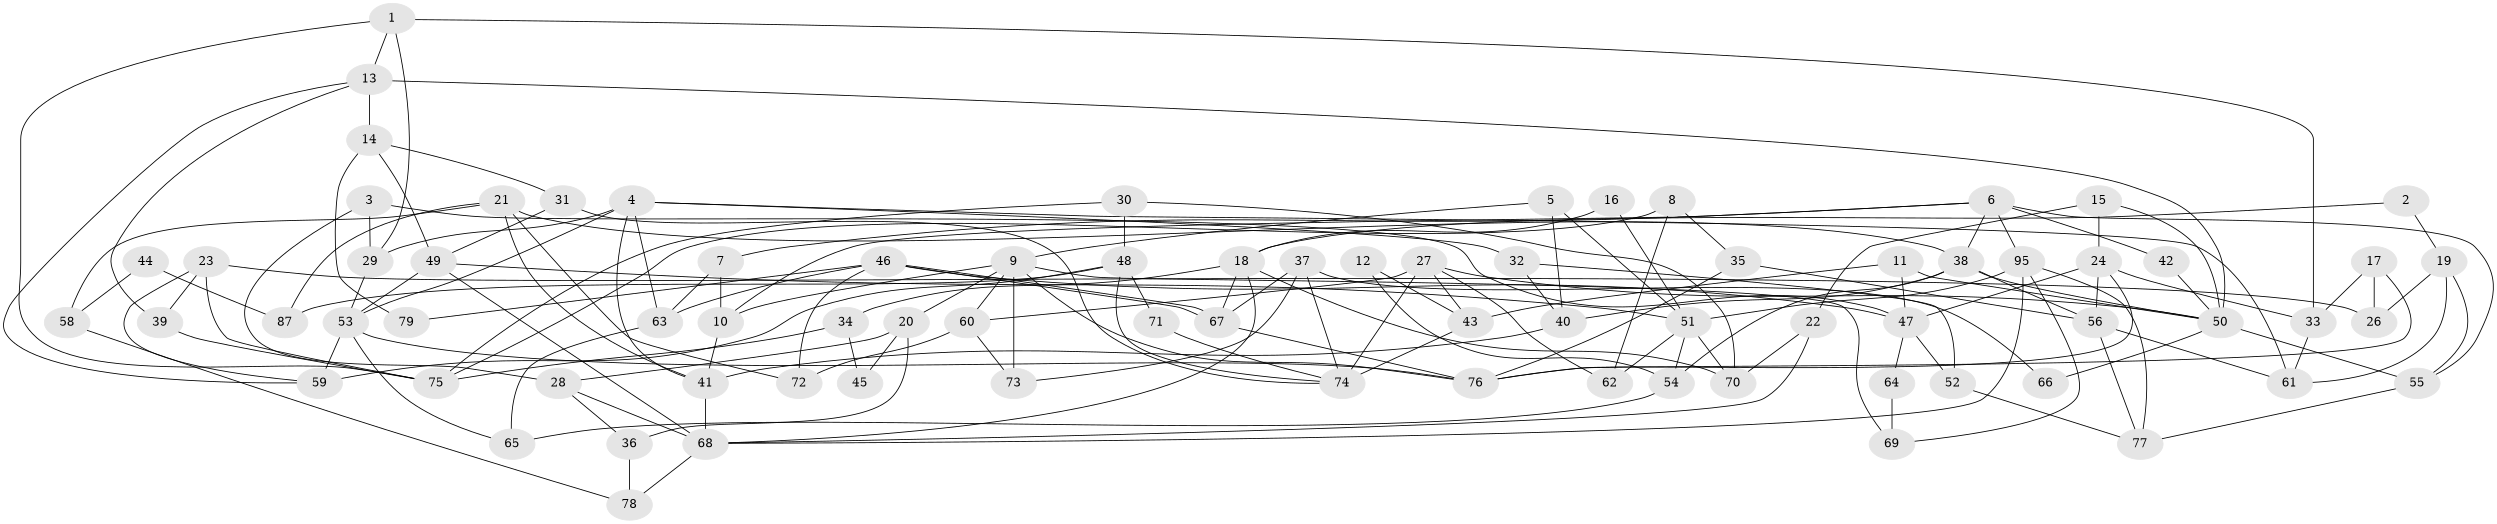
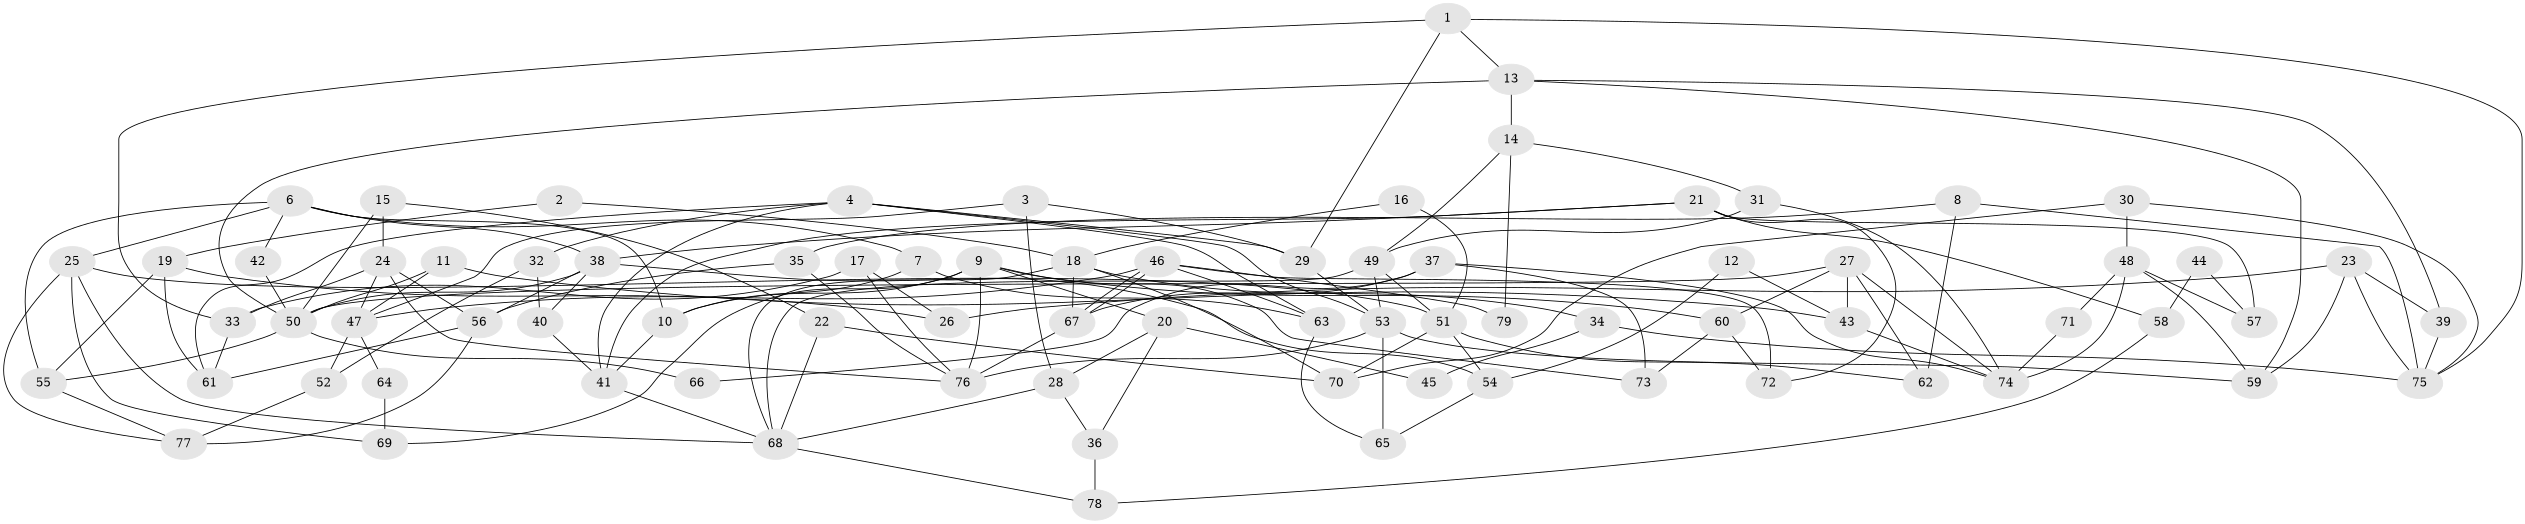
(1551, 201) -> none
(2022, 262) -> (72, 262)
(285, 323) -> (2254, 323)
